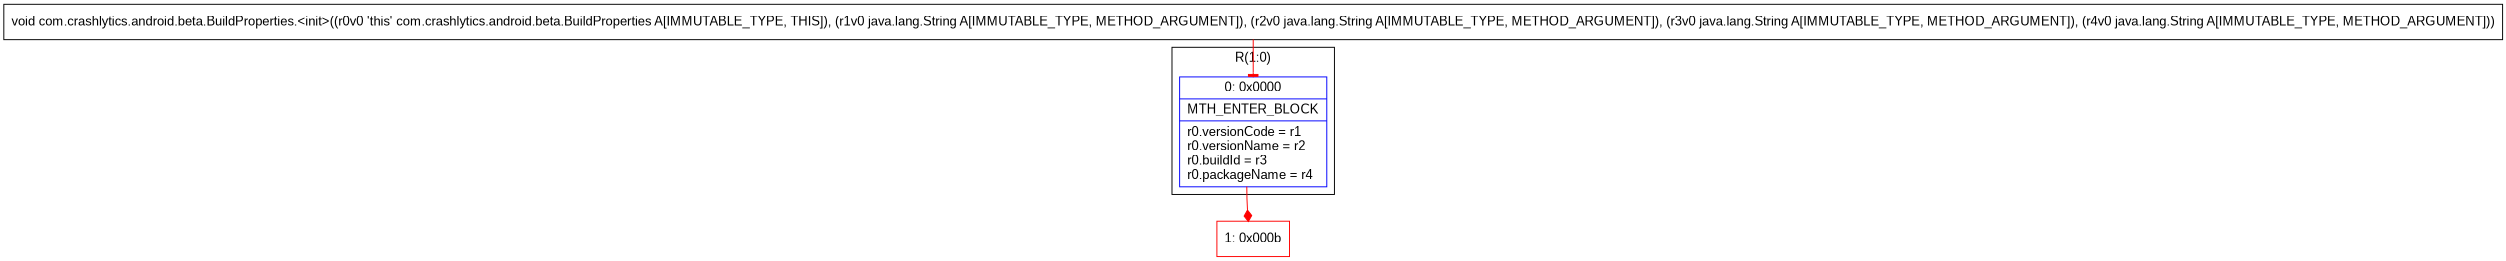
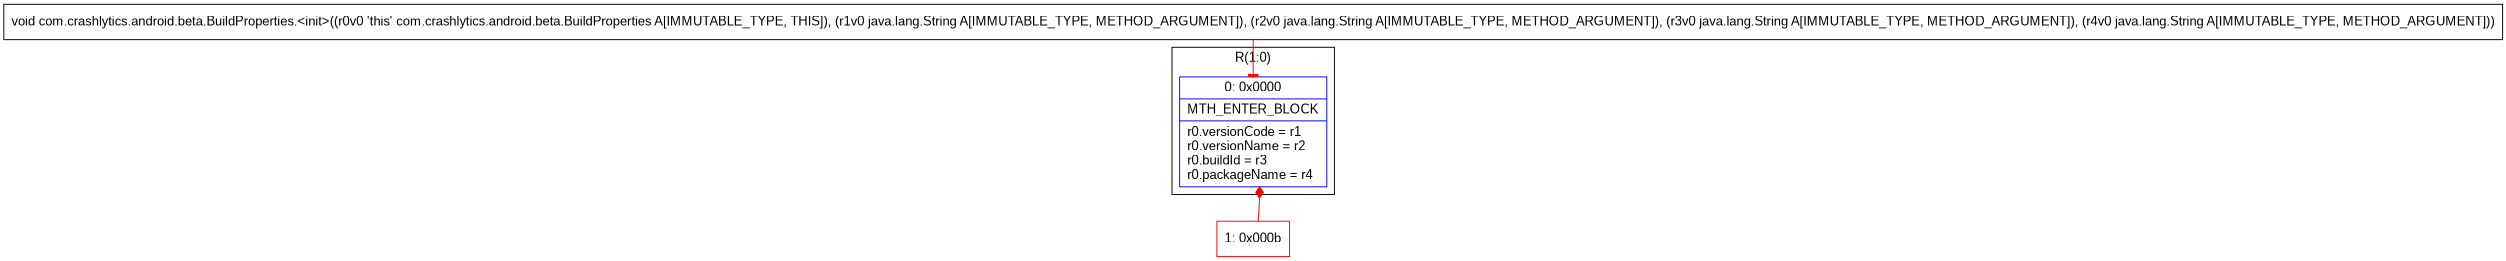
(1247, 201) -> (1259, 210)
